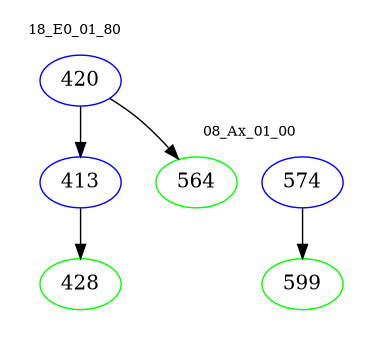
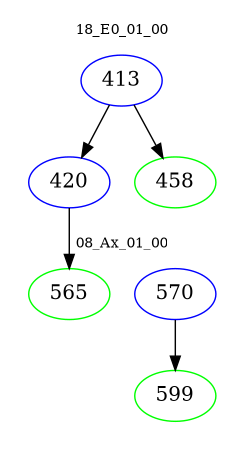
(75, 30) -> (122, 30)
(81, 125) -> (99, 125)
(197, 182) -> (69, 294)
(303, 182) -> (175, 294)
(81, 284) -> (175, 182)
